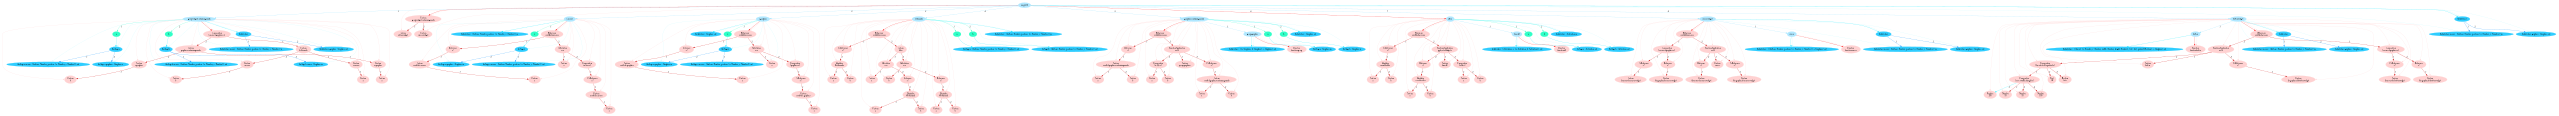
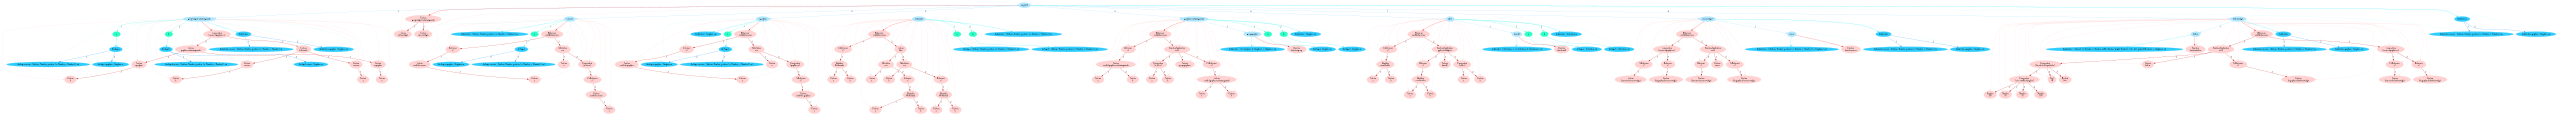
(973, 12) -> none
(1238, 12) -> (1238, 12)
(2006, 87) -> (2006, 87)
